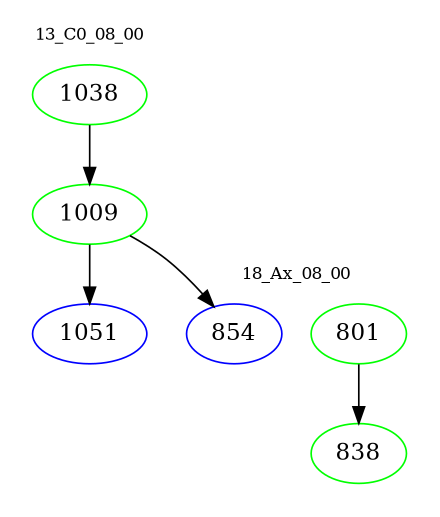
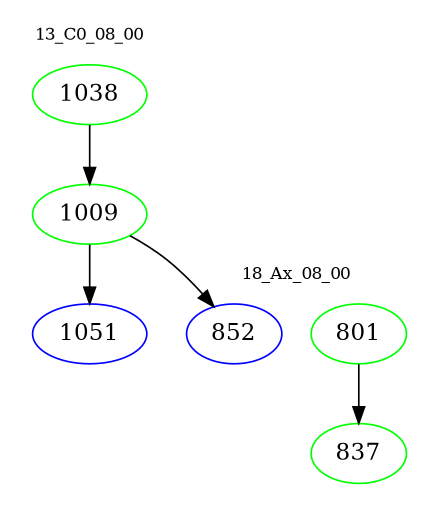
(234, 334) -> (234, 334)
(359, 453) -> (359, 453)
